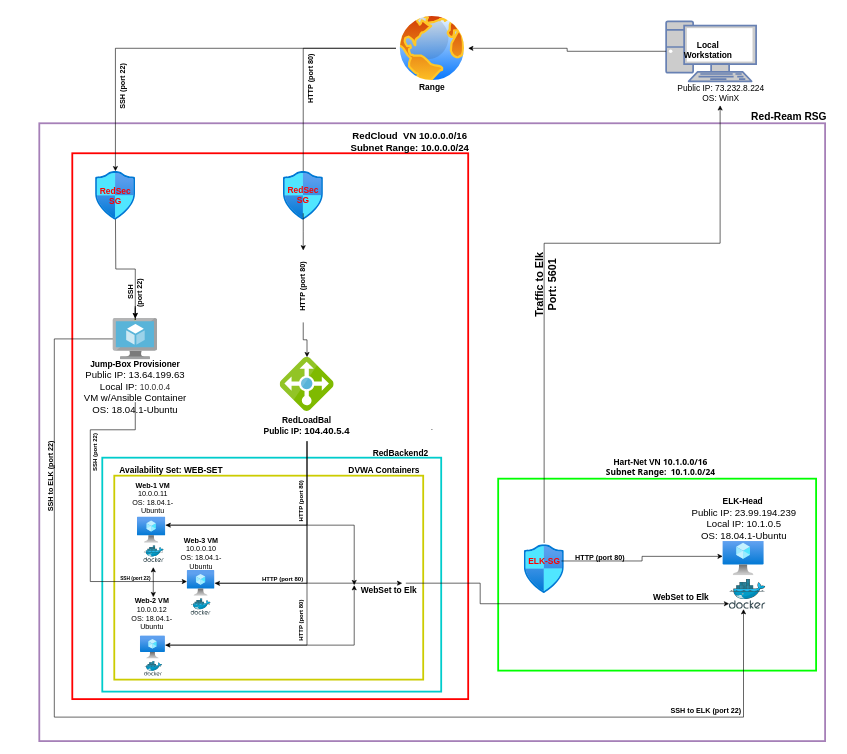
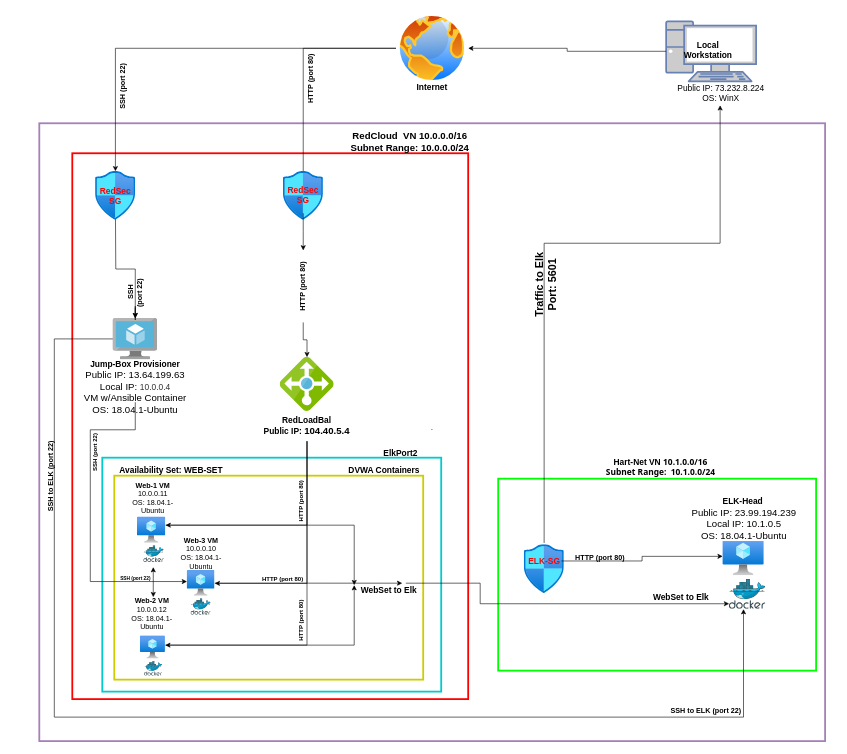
(432, 87) -> (432, 87)
(789, 117) -> none
(401, 453) -> (401, 453)
